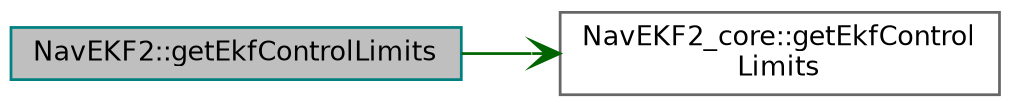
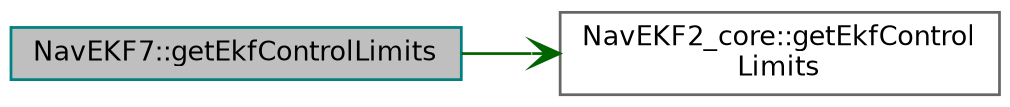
(236, 54) -> (236, 54)
